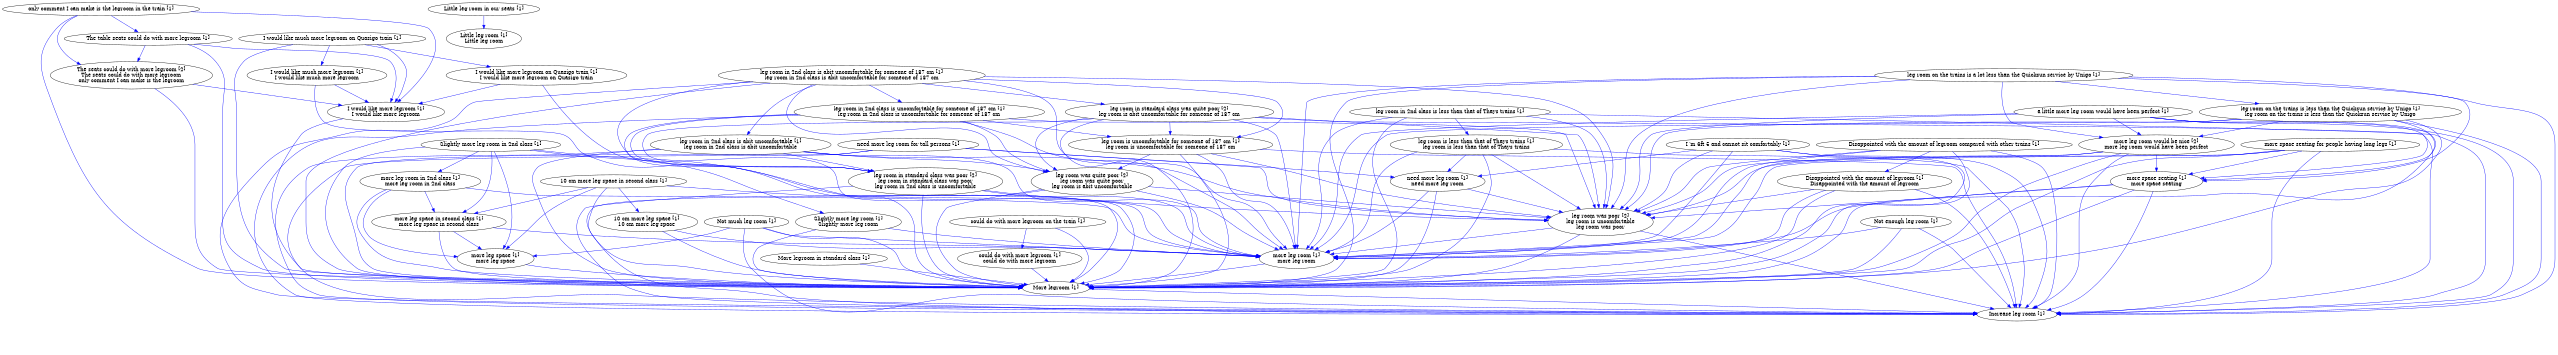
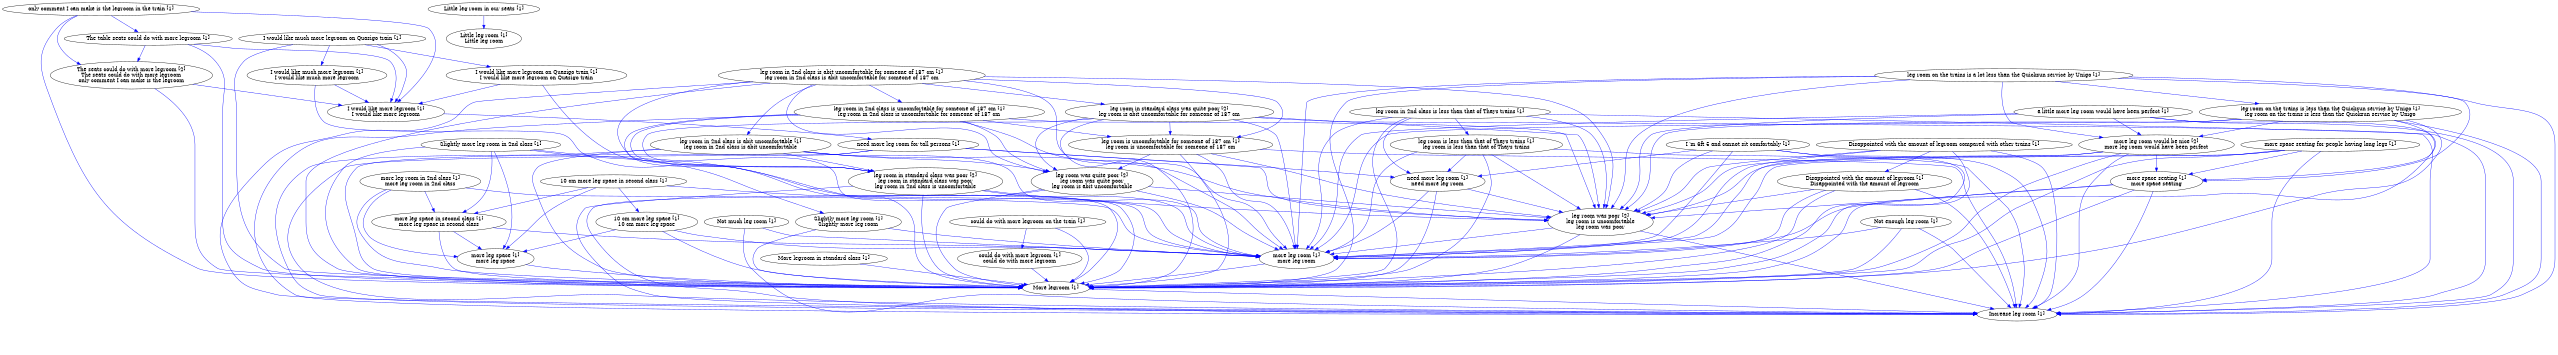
none -> (1383, 143)
(2427, 144) -> none
(459, 161) -> none
(634, 246) -> (571, 240)
(895, 252) -> none
(774, 277) -> none
(562, 281) -> (656, 123)
